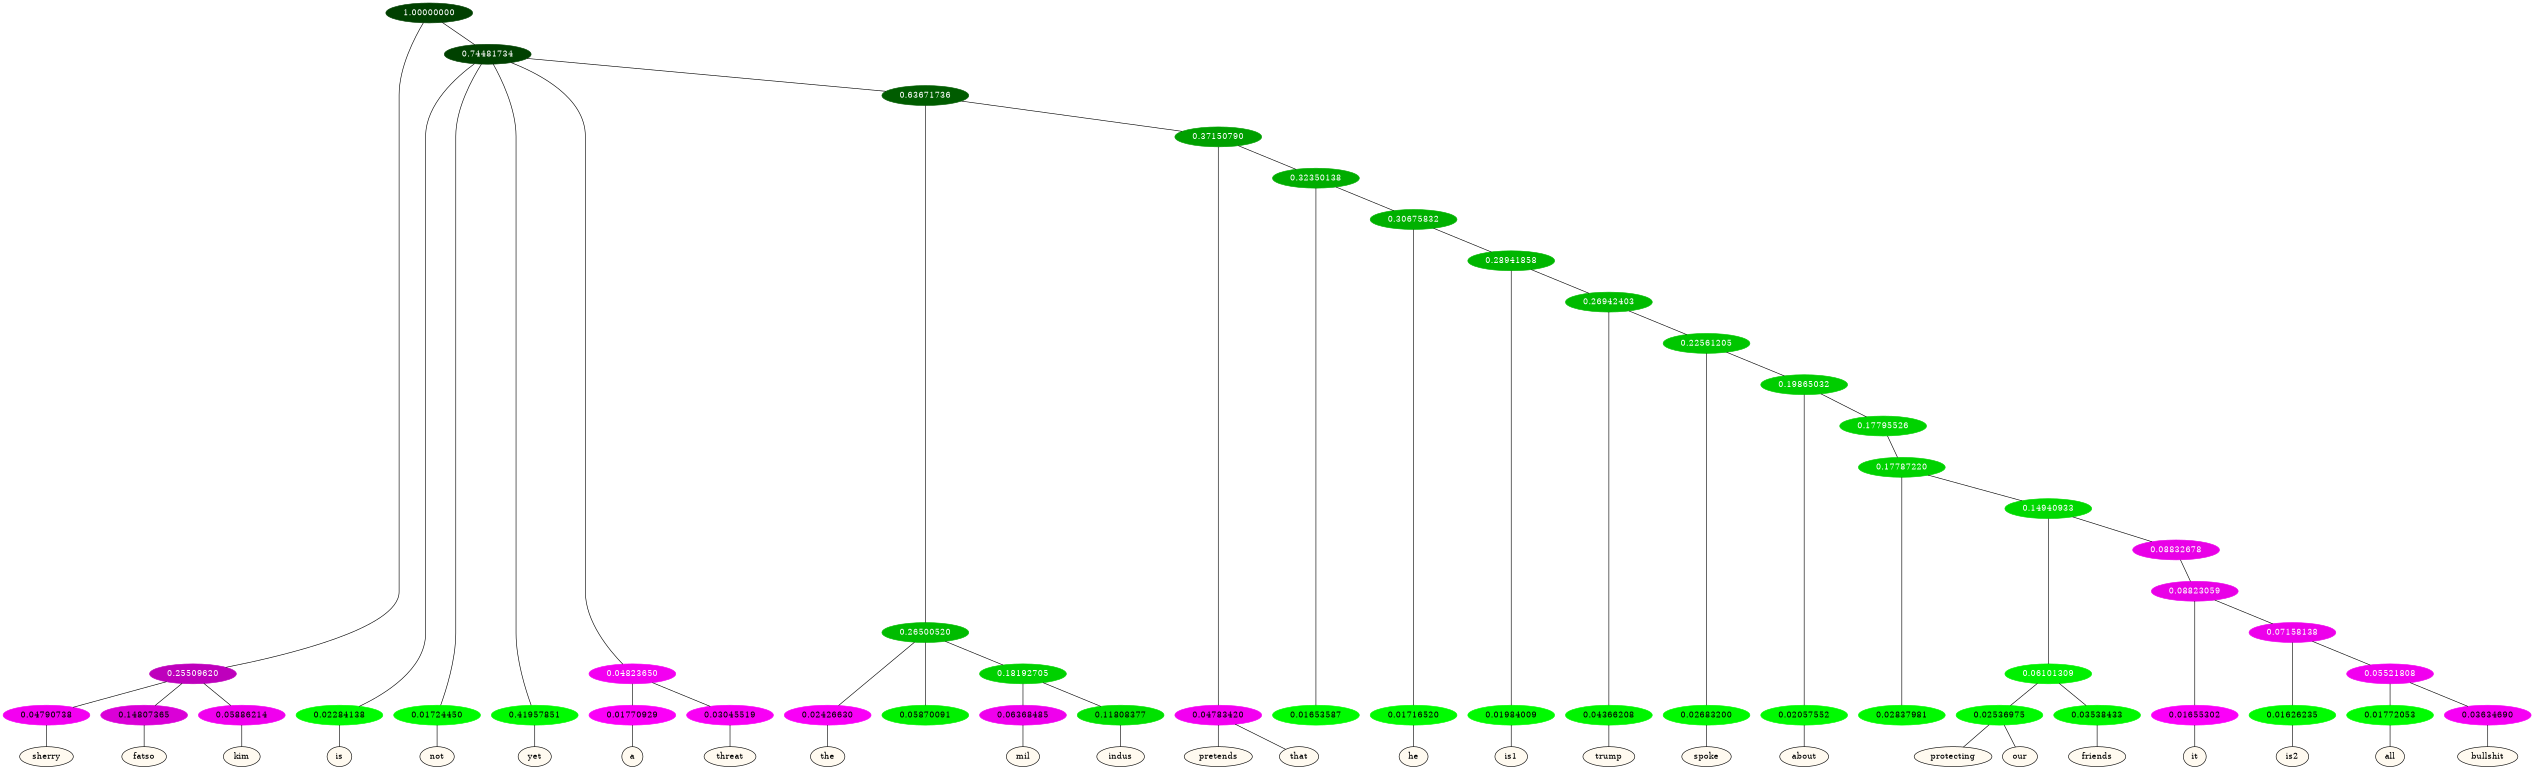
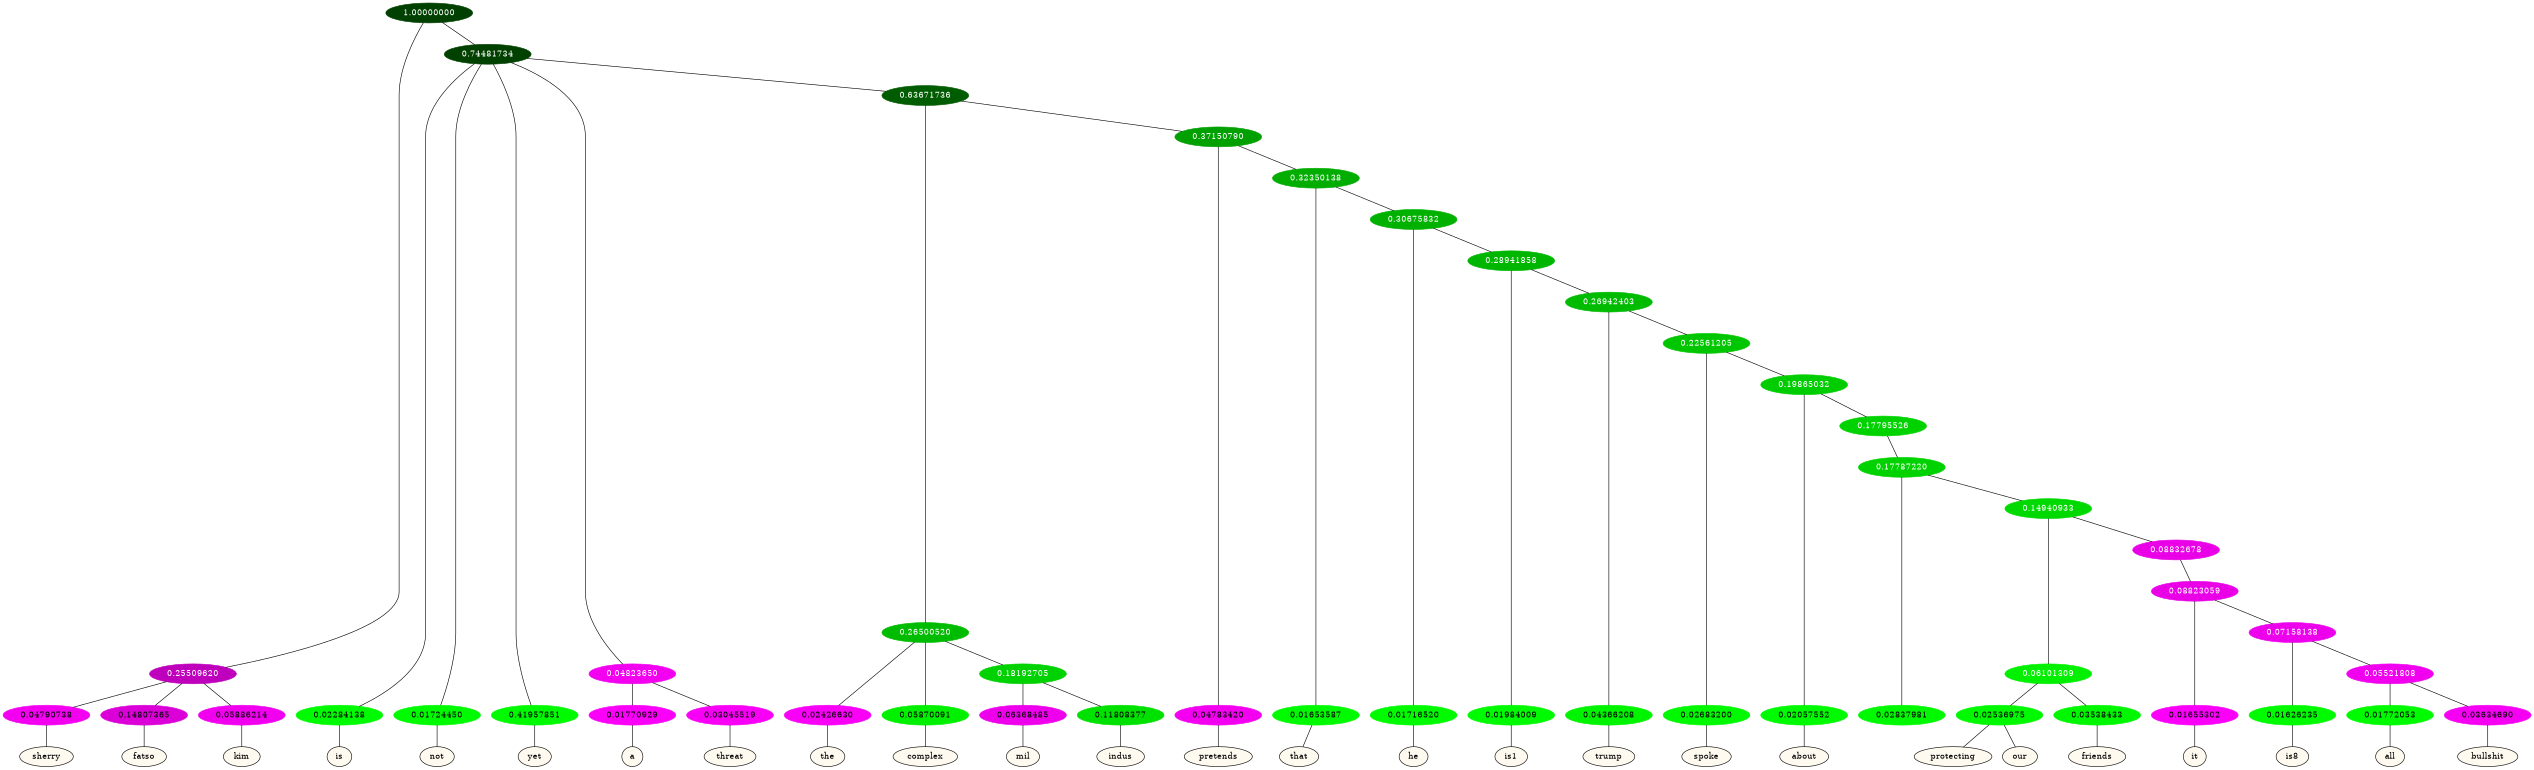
(1260, 737) -> (1307, 736)
none -> (925, 757)
(2292, 757) -> (2292, 757)
